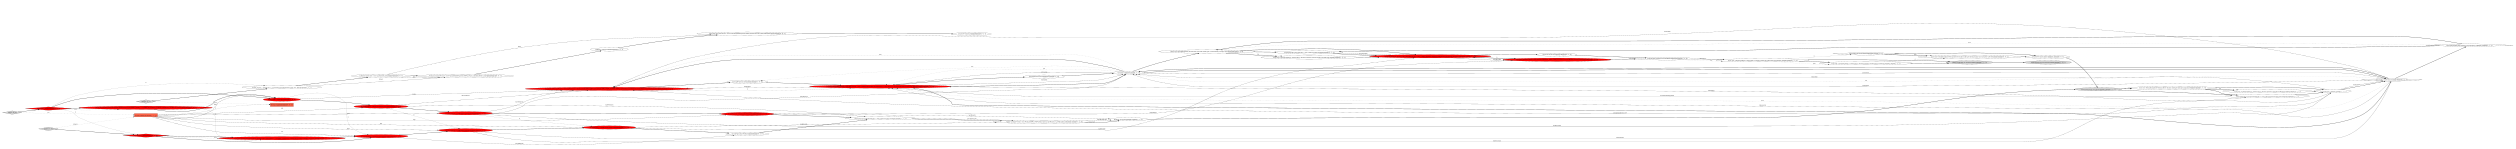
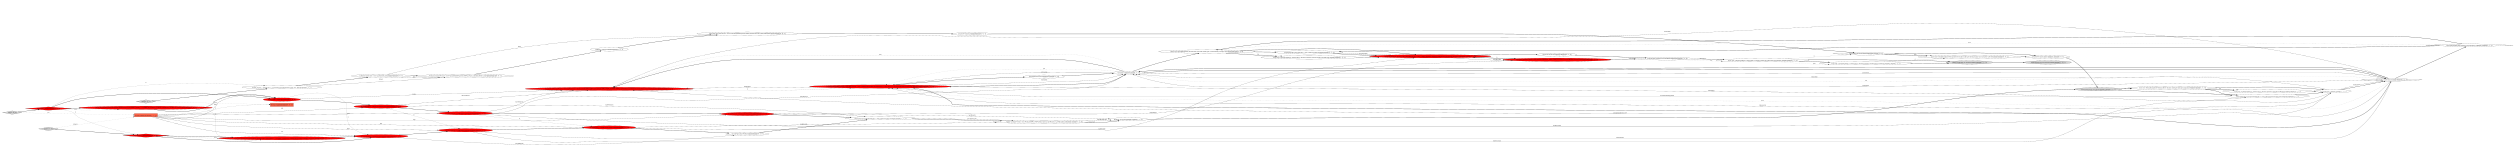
none -> (1423, 34)
(747, 82) -> none
